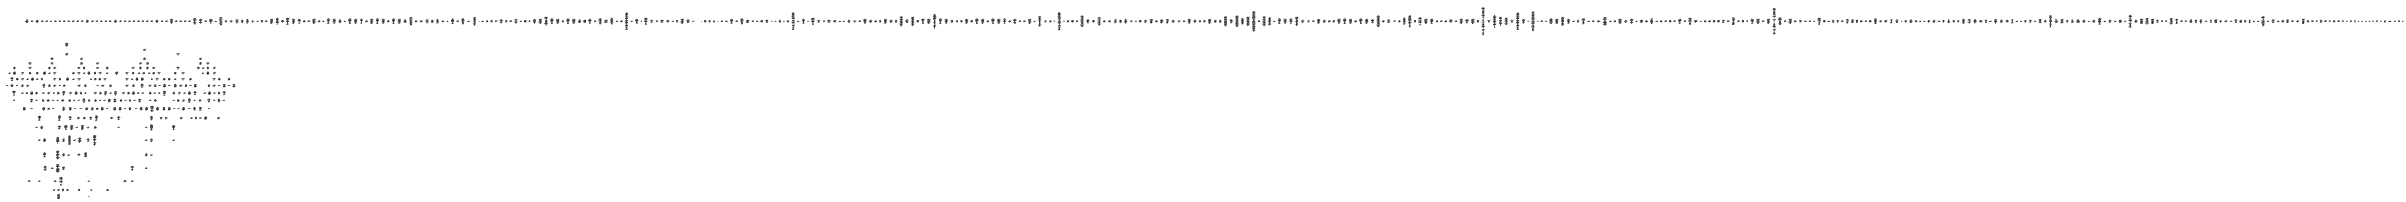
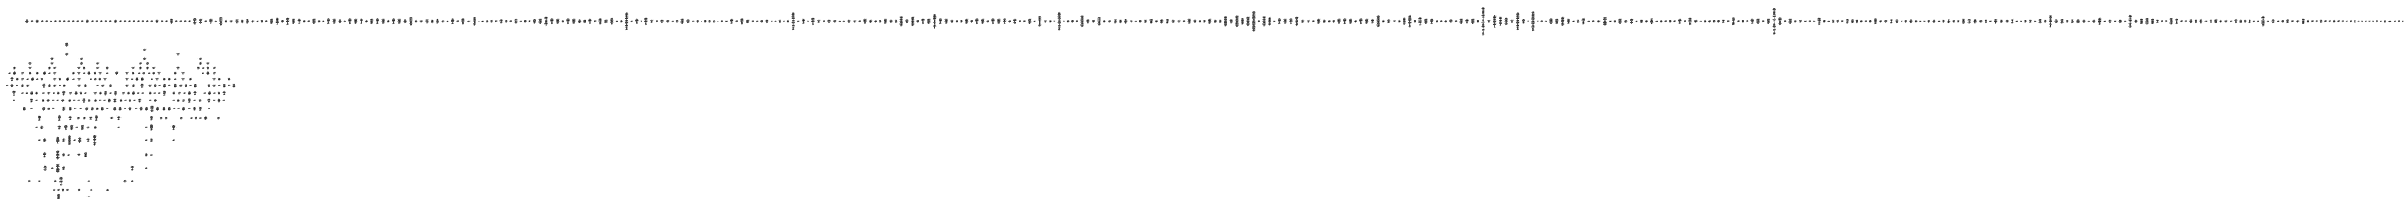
none -> (698, 21)
